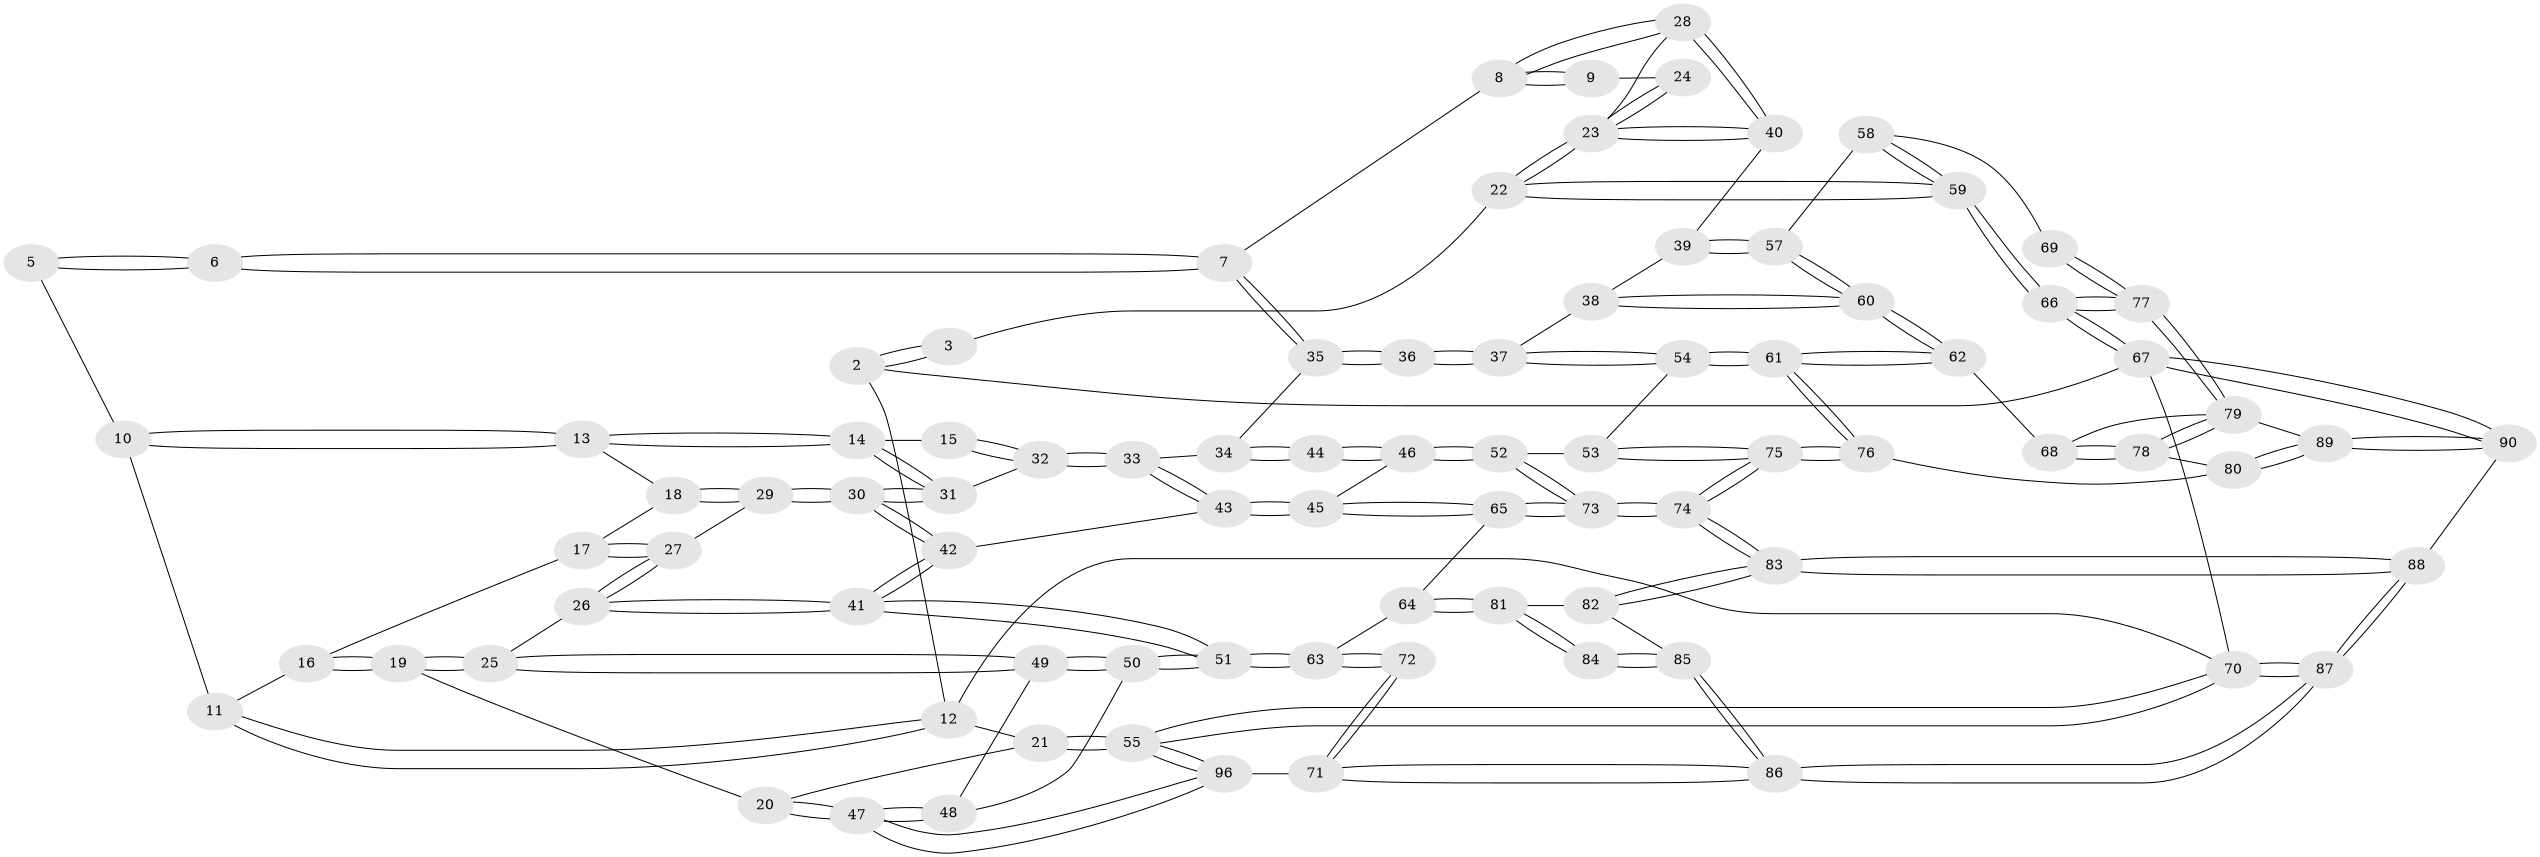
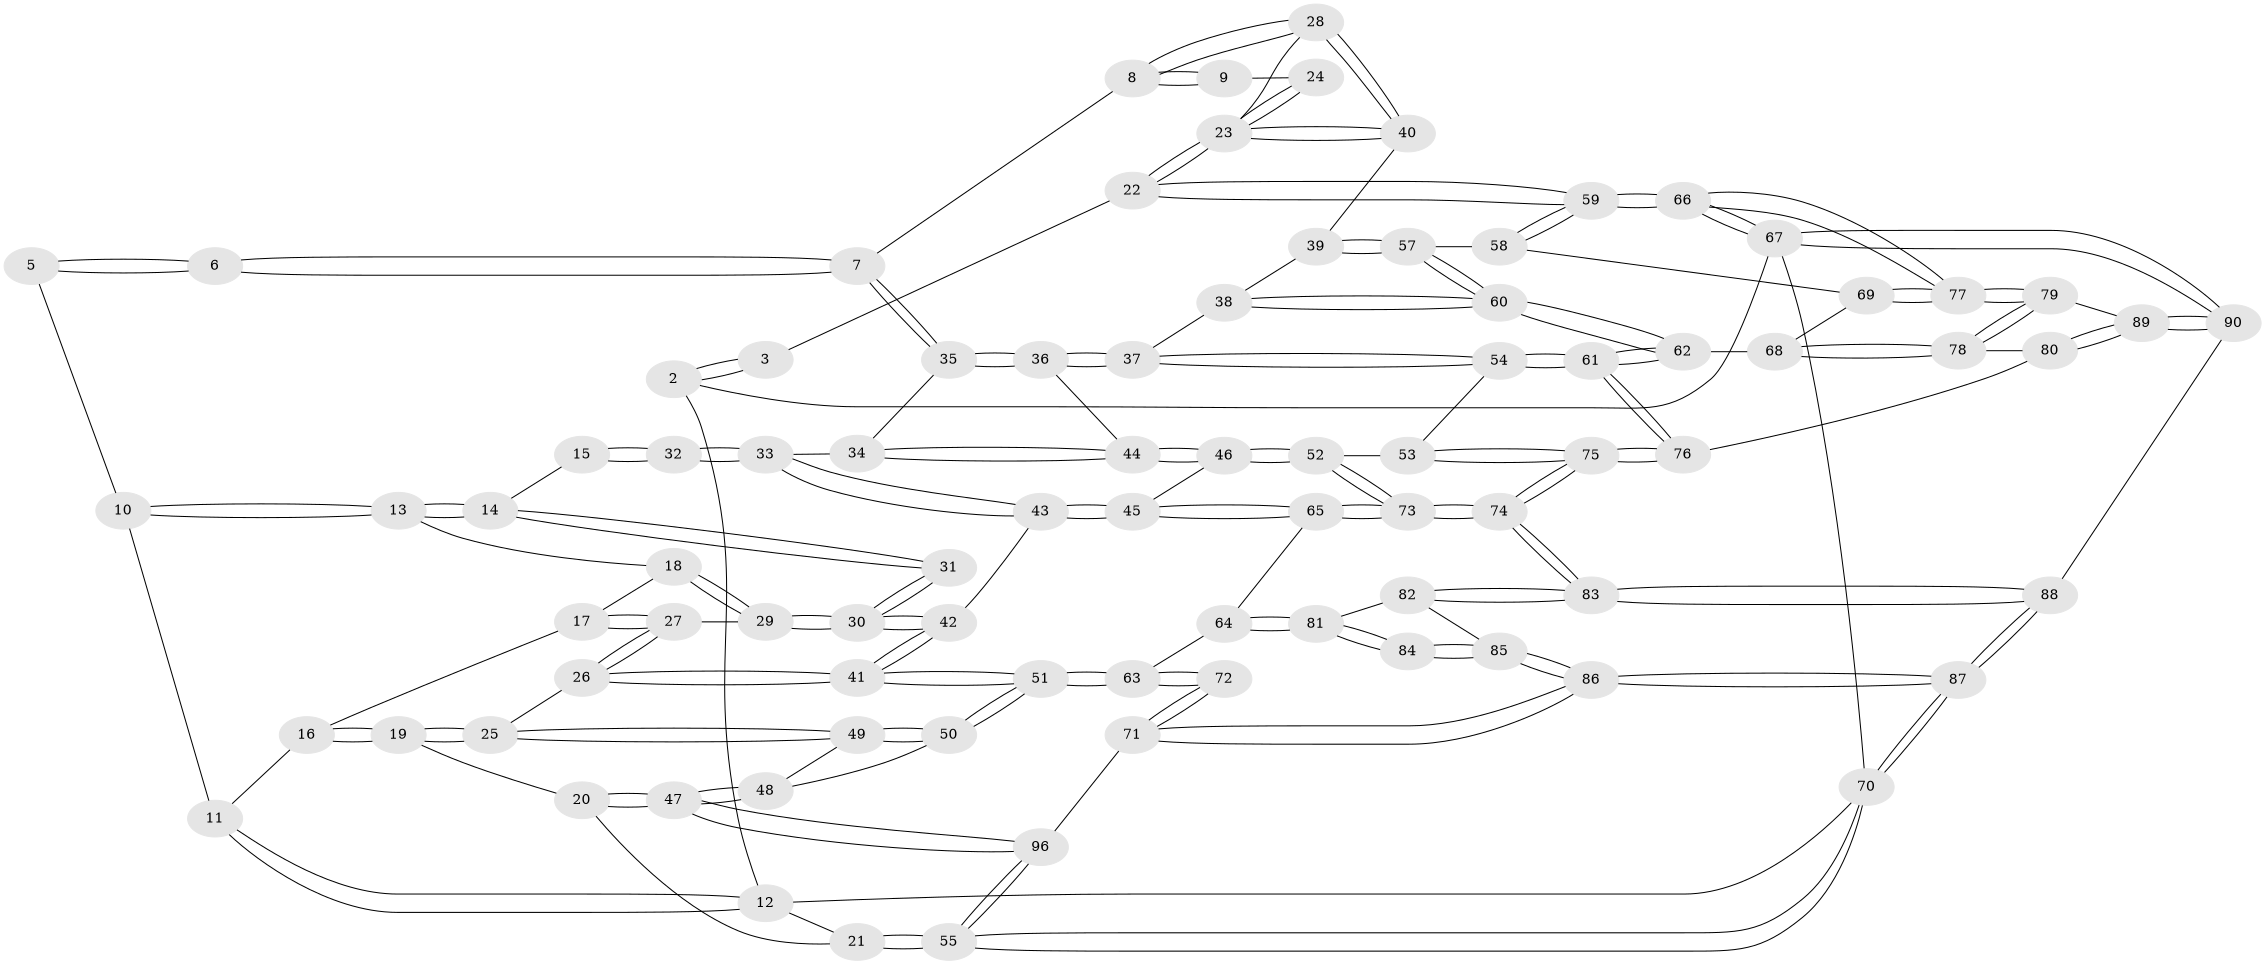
none -> (1093, 414)
(2137, 420) -> (1821, 324)
(995, 478) -> none
